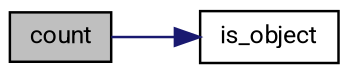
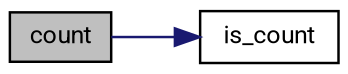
(269, 37) -> (269, 37)
